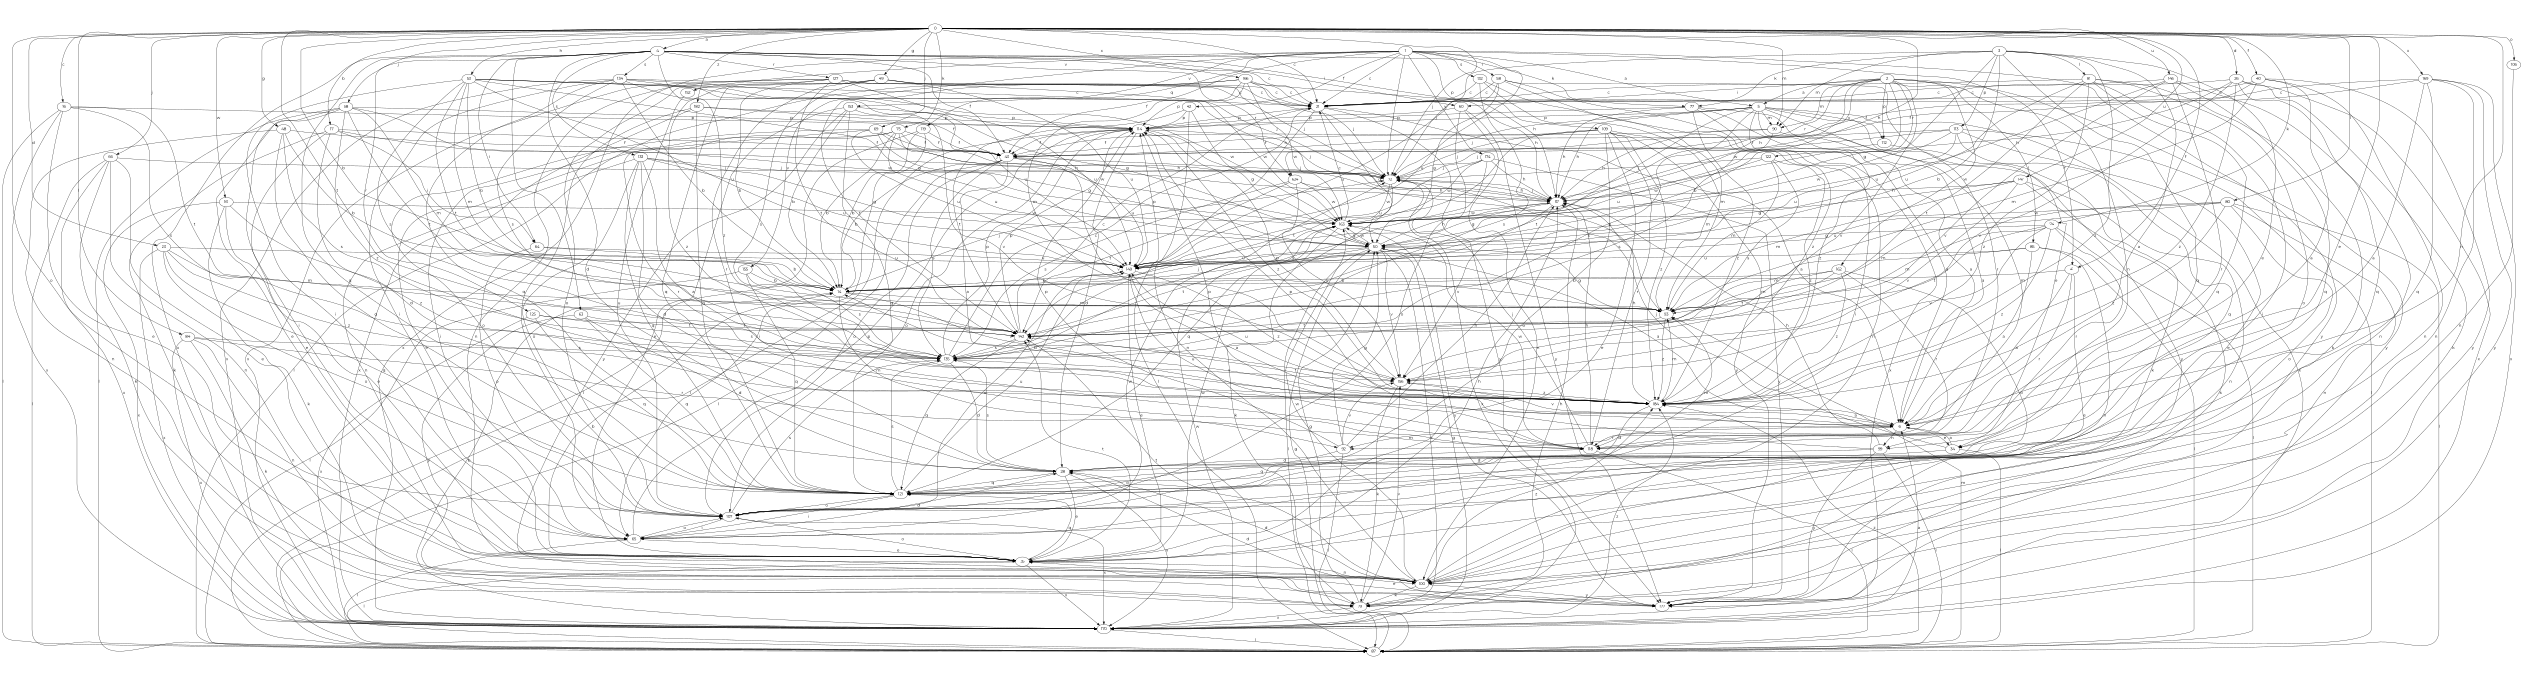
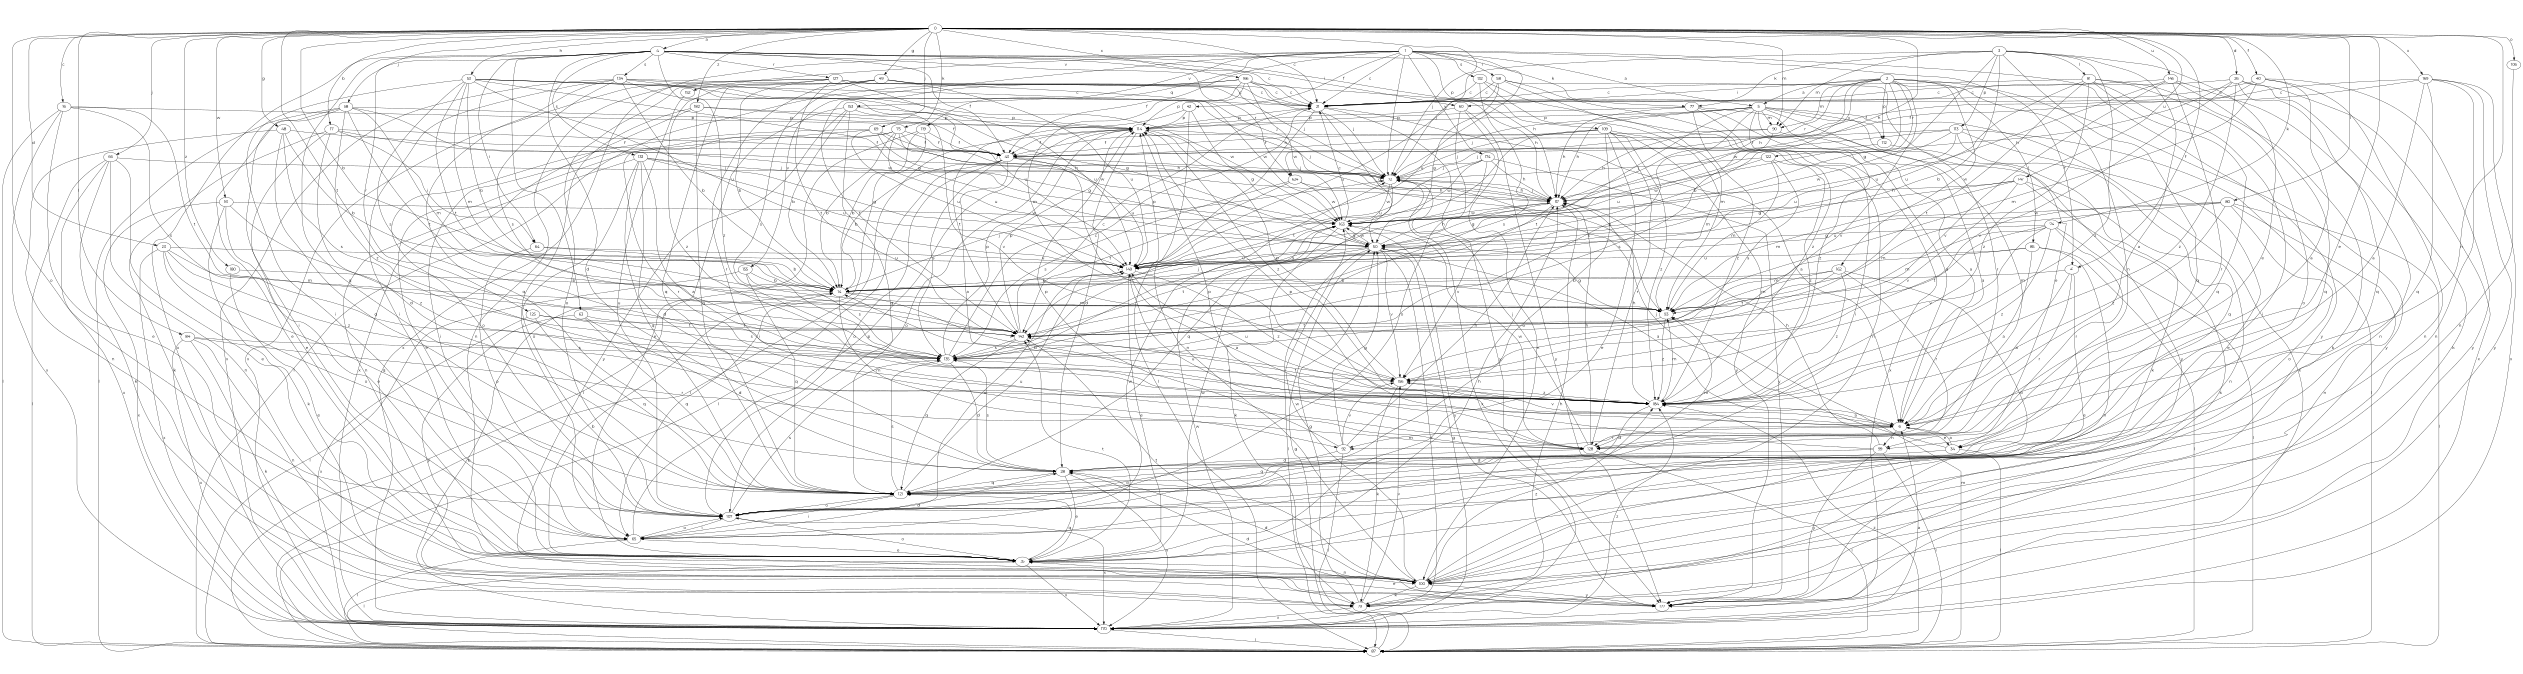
none -> (233, 269)
(1314, 275) -> none
(1590, 449) -> (1590, 449)
